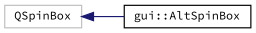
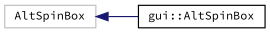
(43, 17) -> (50, 17)
